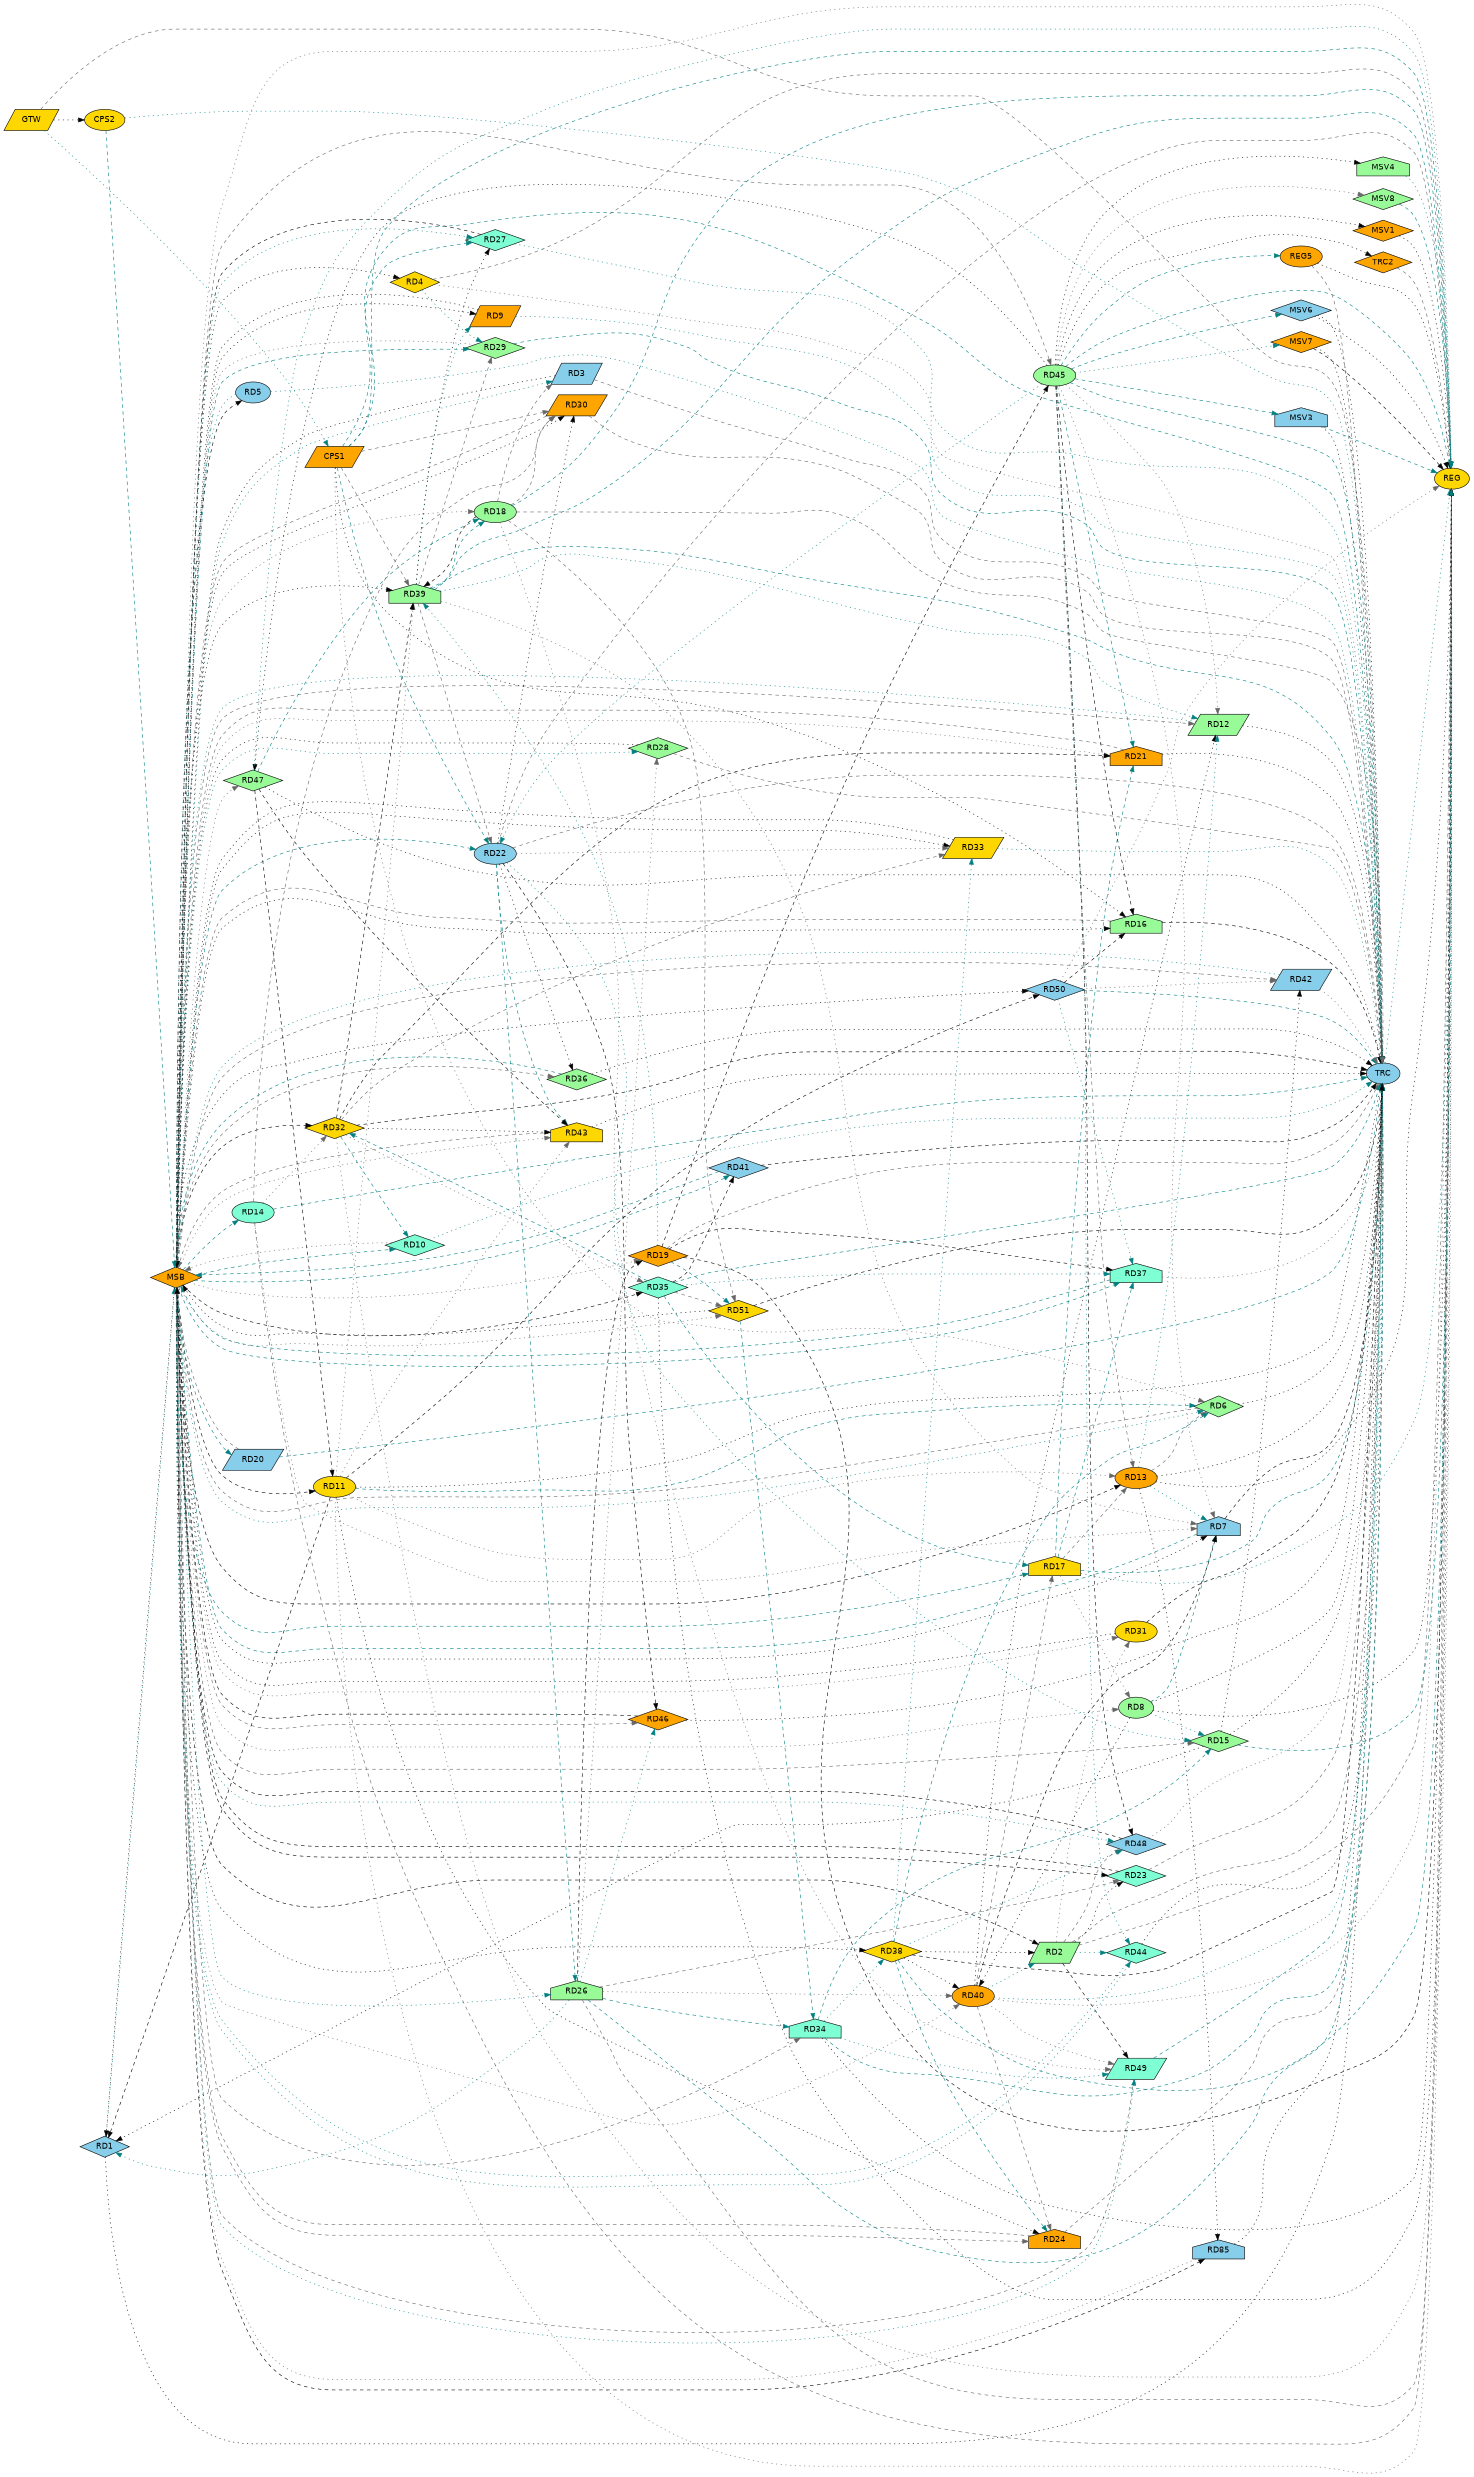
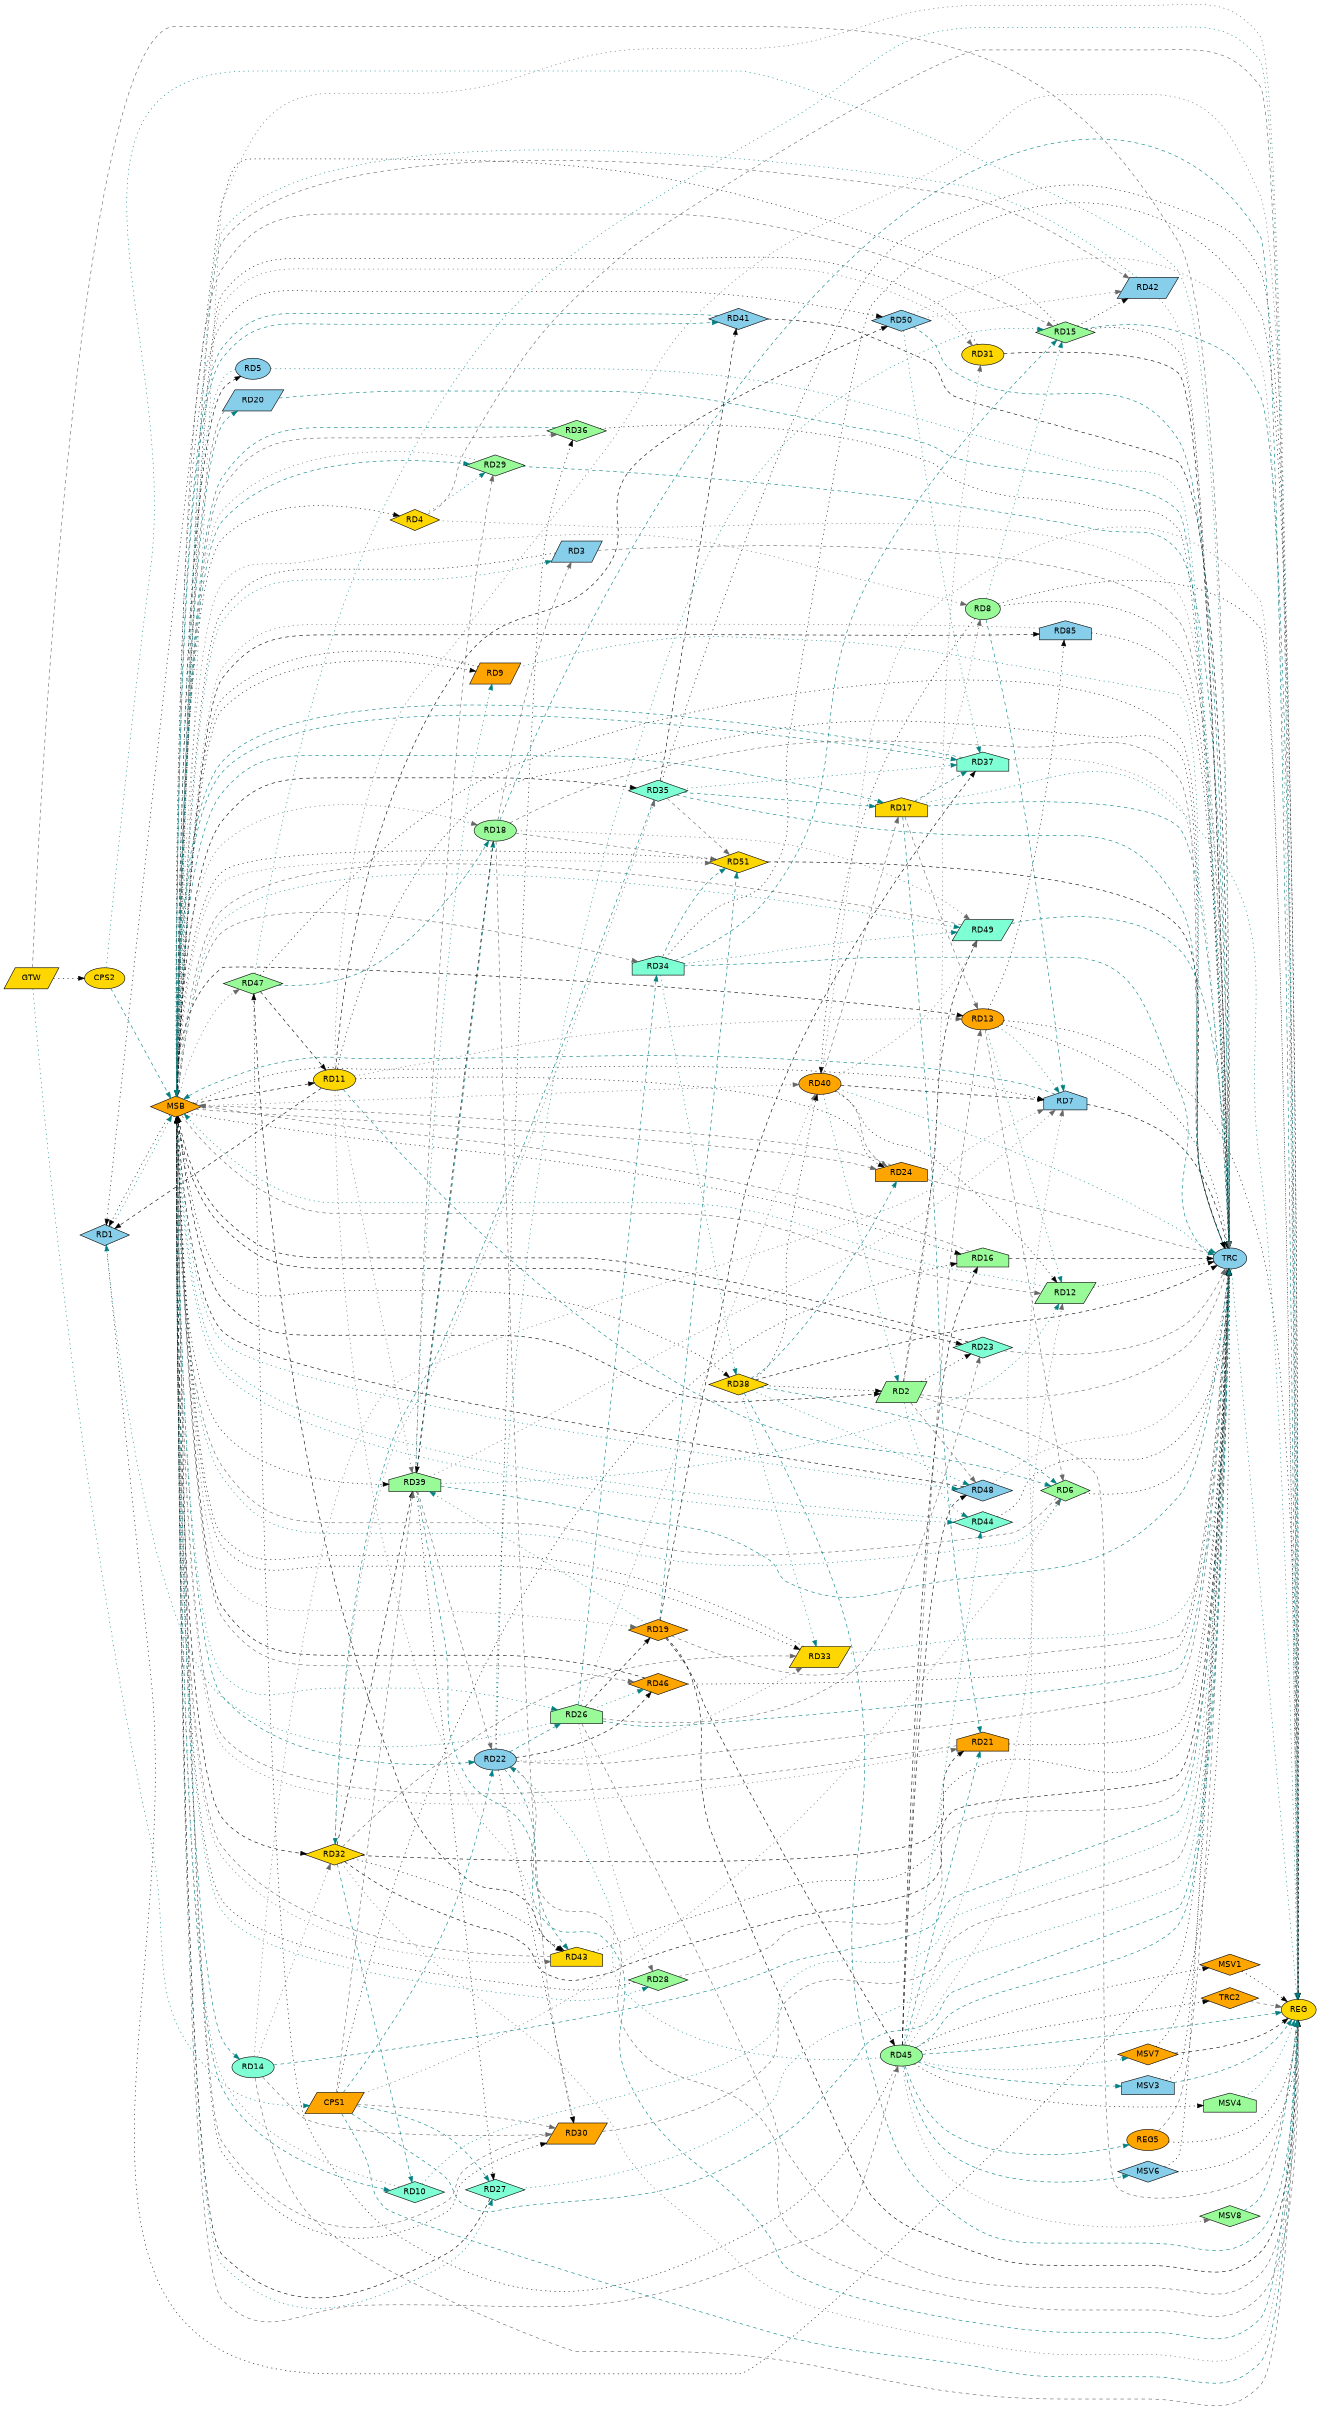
(1092, 960) -> none
(776, 1667) -> (686, 911)
